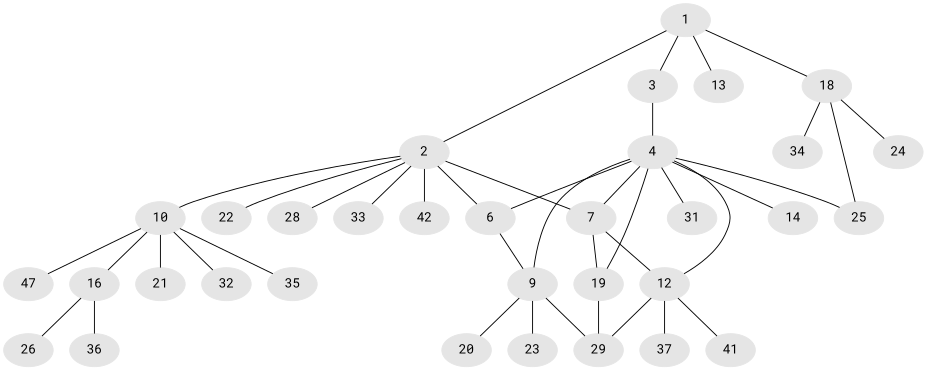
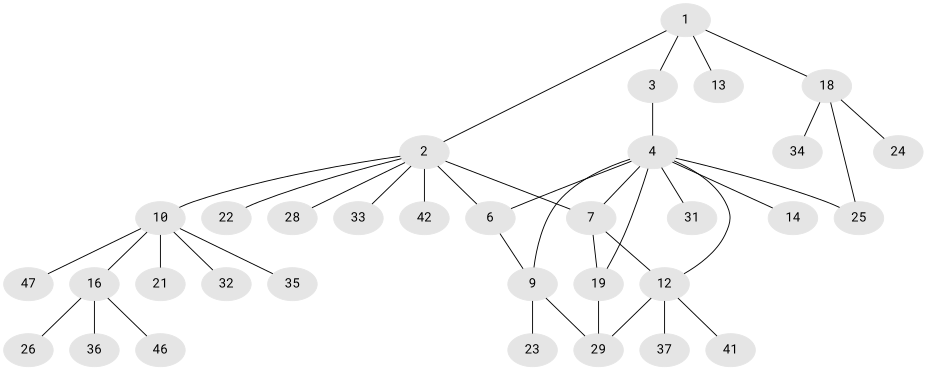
none -> (160, 350)
(467, 350) -> none
